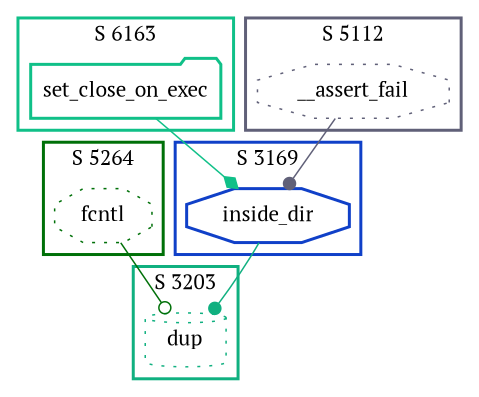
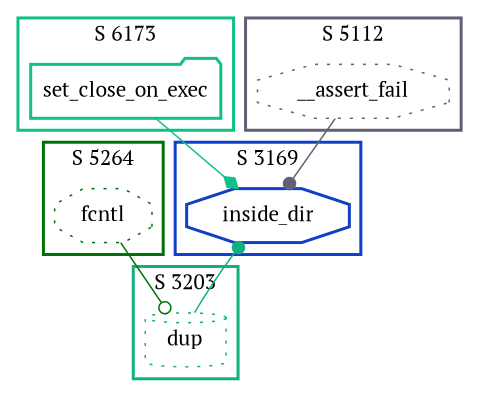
(126, 35) -> (126, 35)
(240, 274) -> (214, 282)
